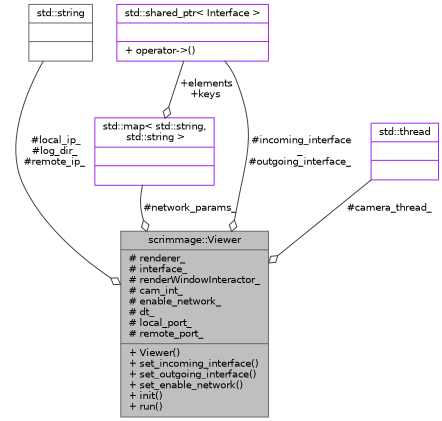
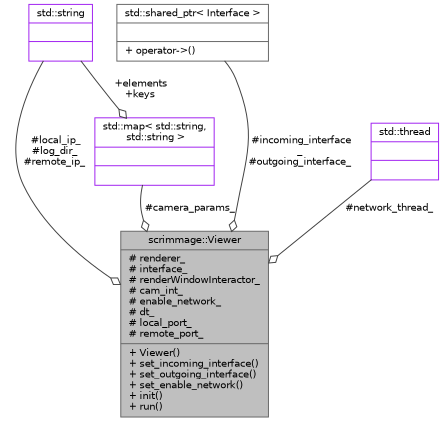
(61, 33) -> (61, 33)
(193, 33) -> (193, 33)
(176, 84) -> (100, 85)
(189, 208) -> (189, 208)
(388, 208) -> (388, 208)
